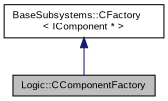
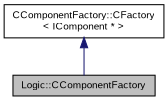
(84, 21) -> (84, 21)
